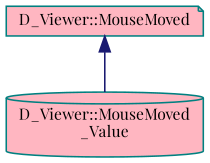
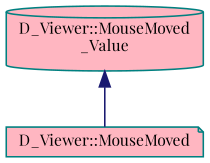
(105, 72) -> (105, 107)
